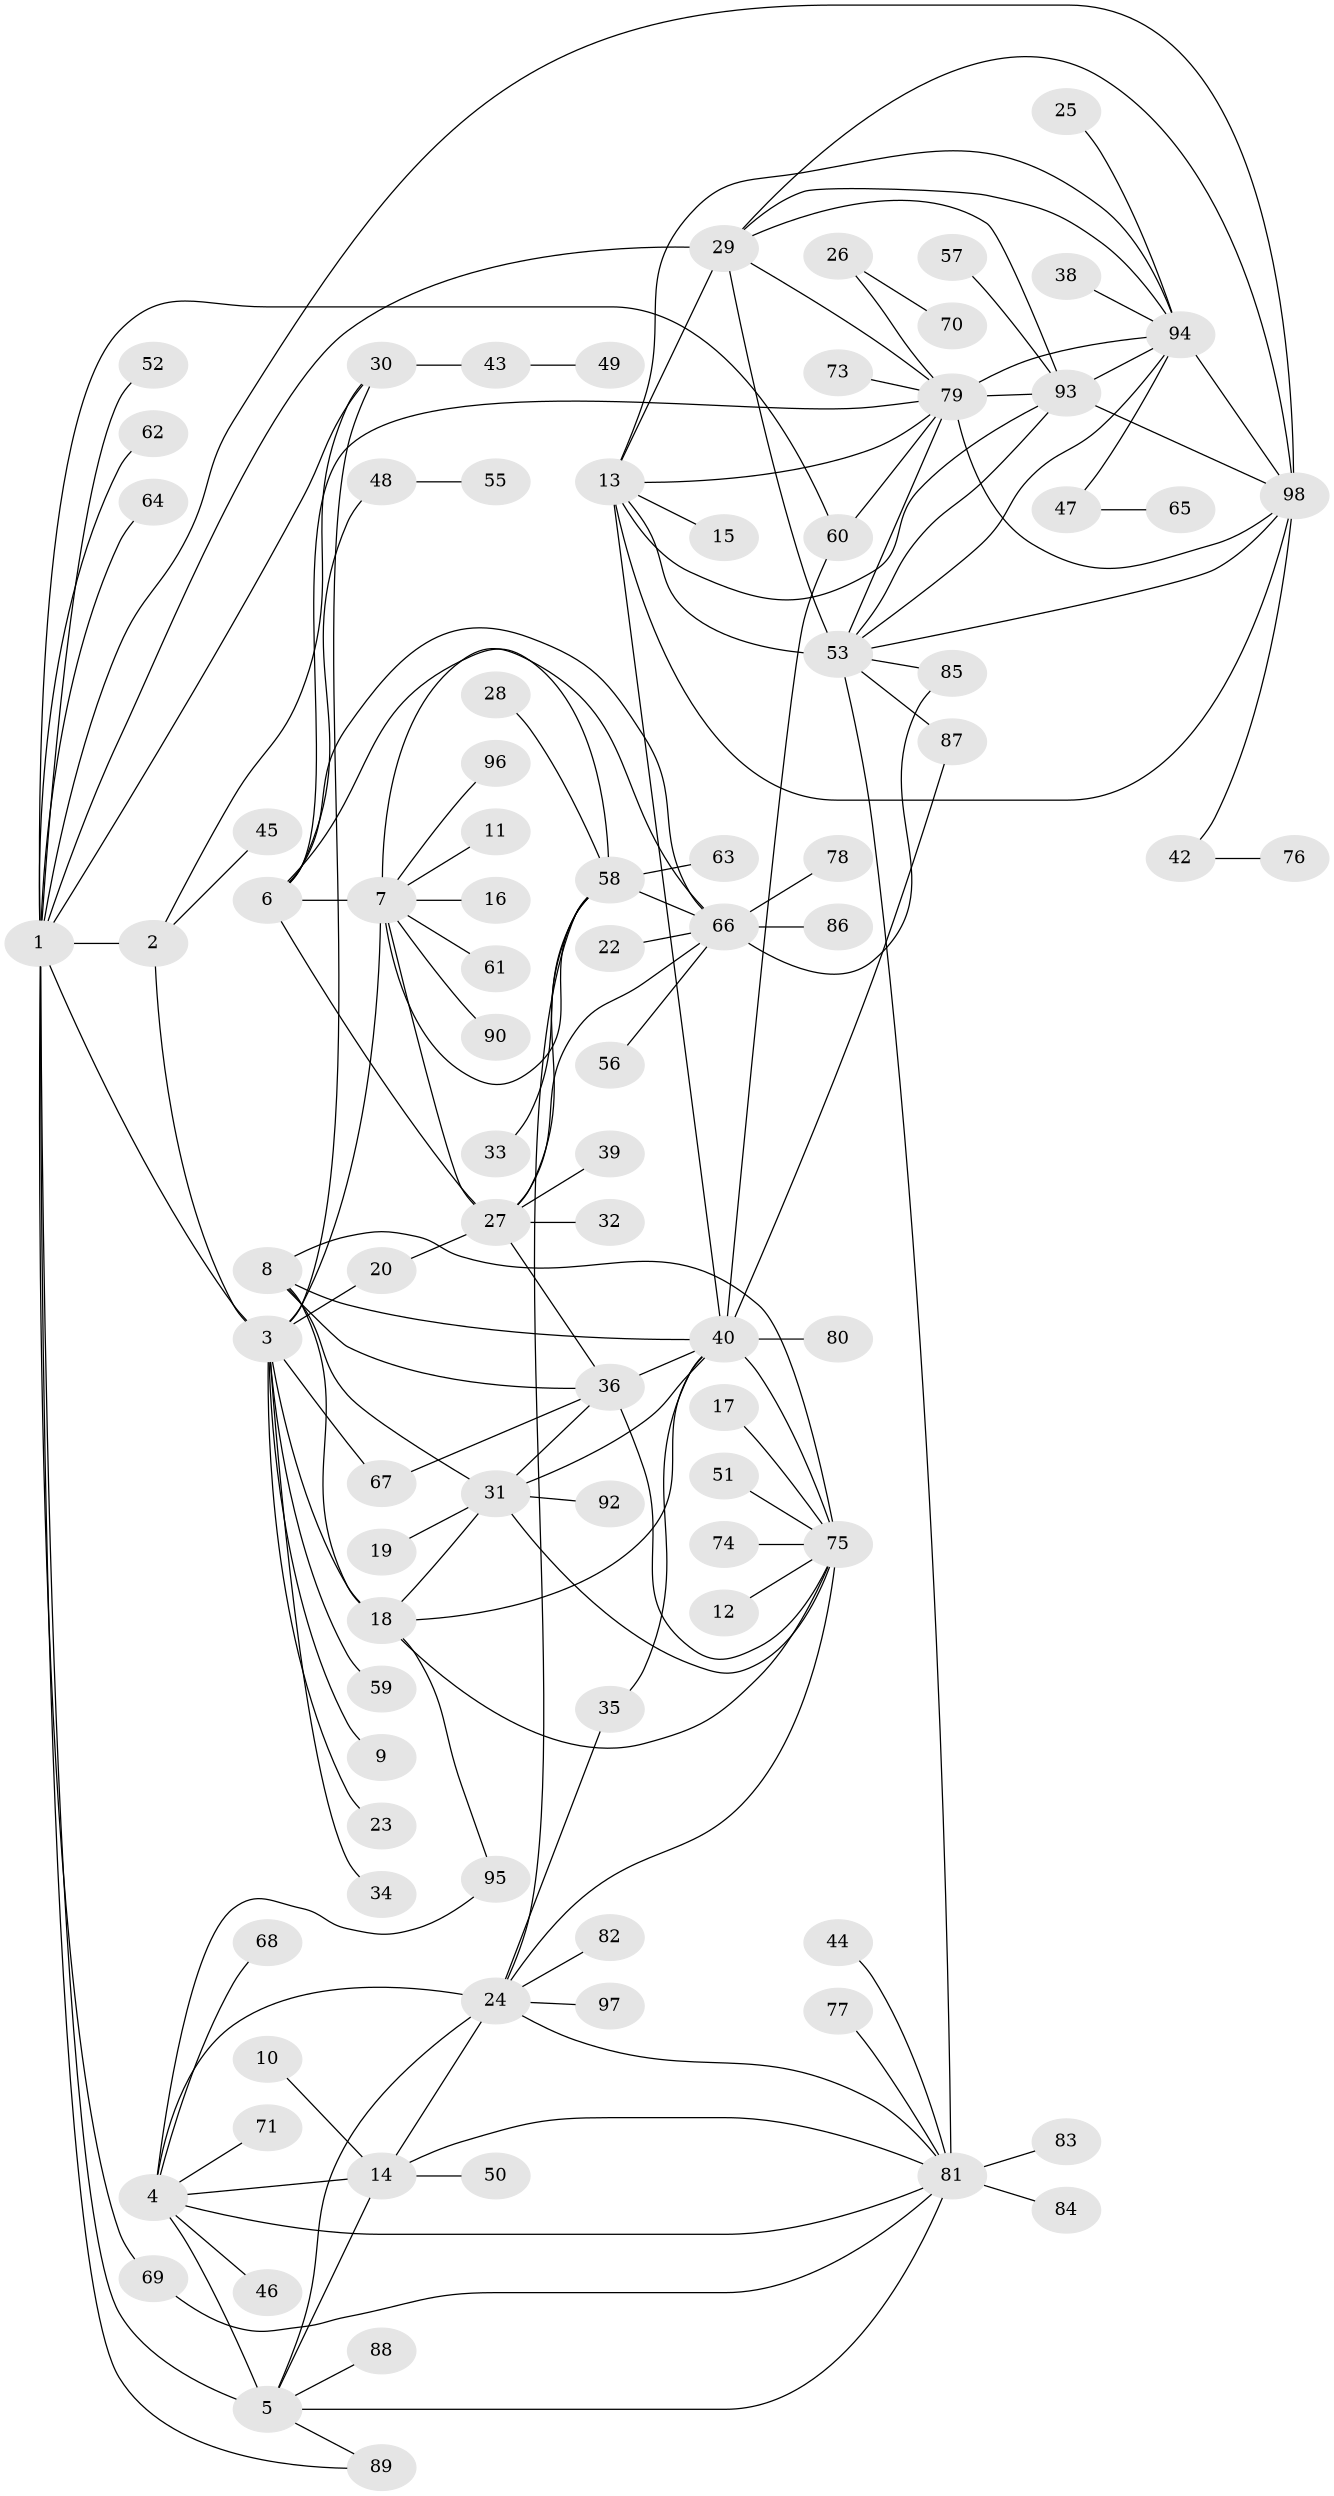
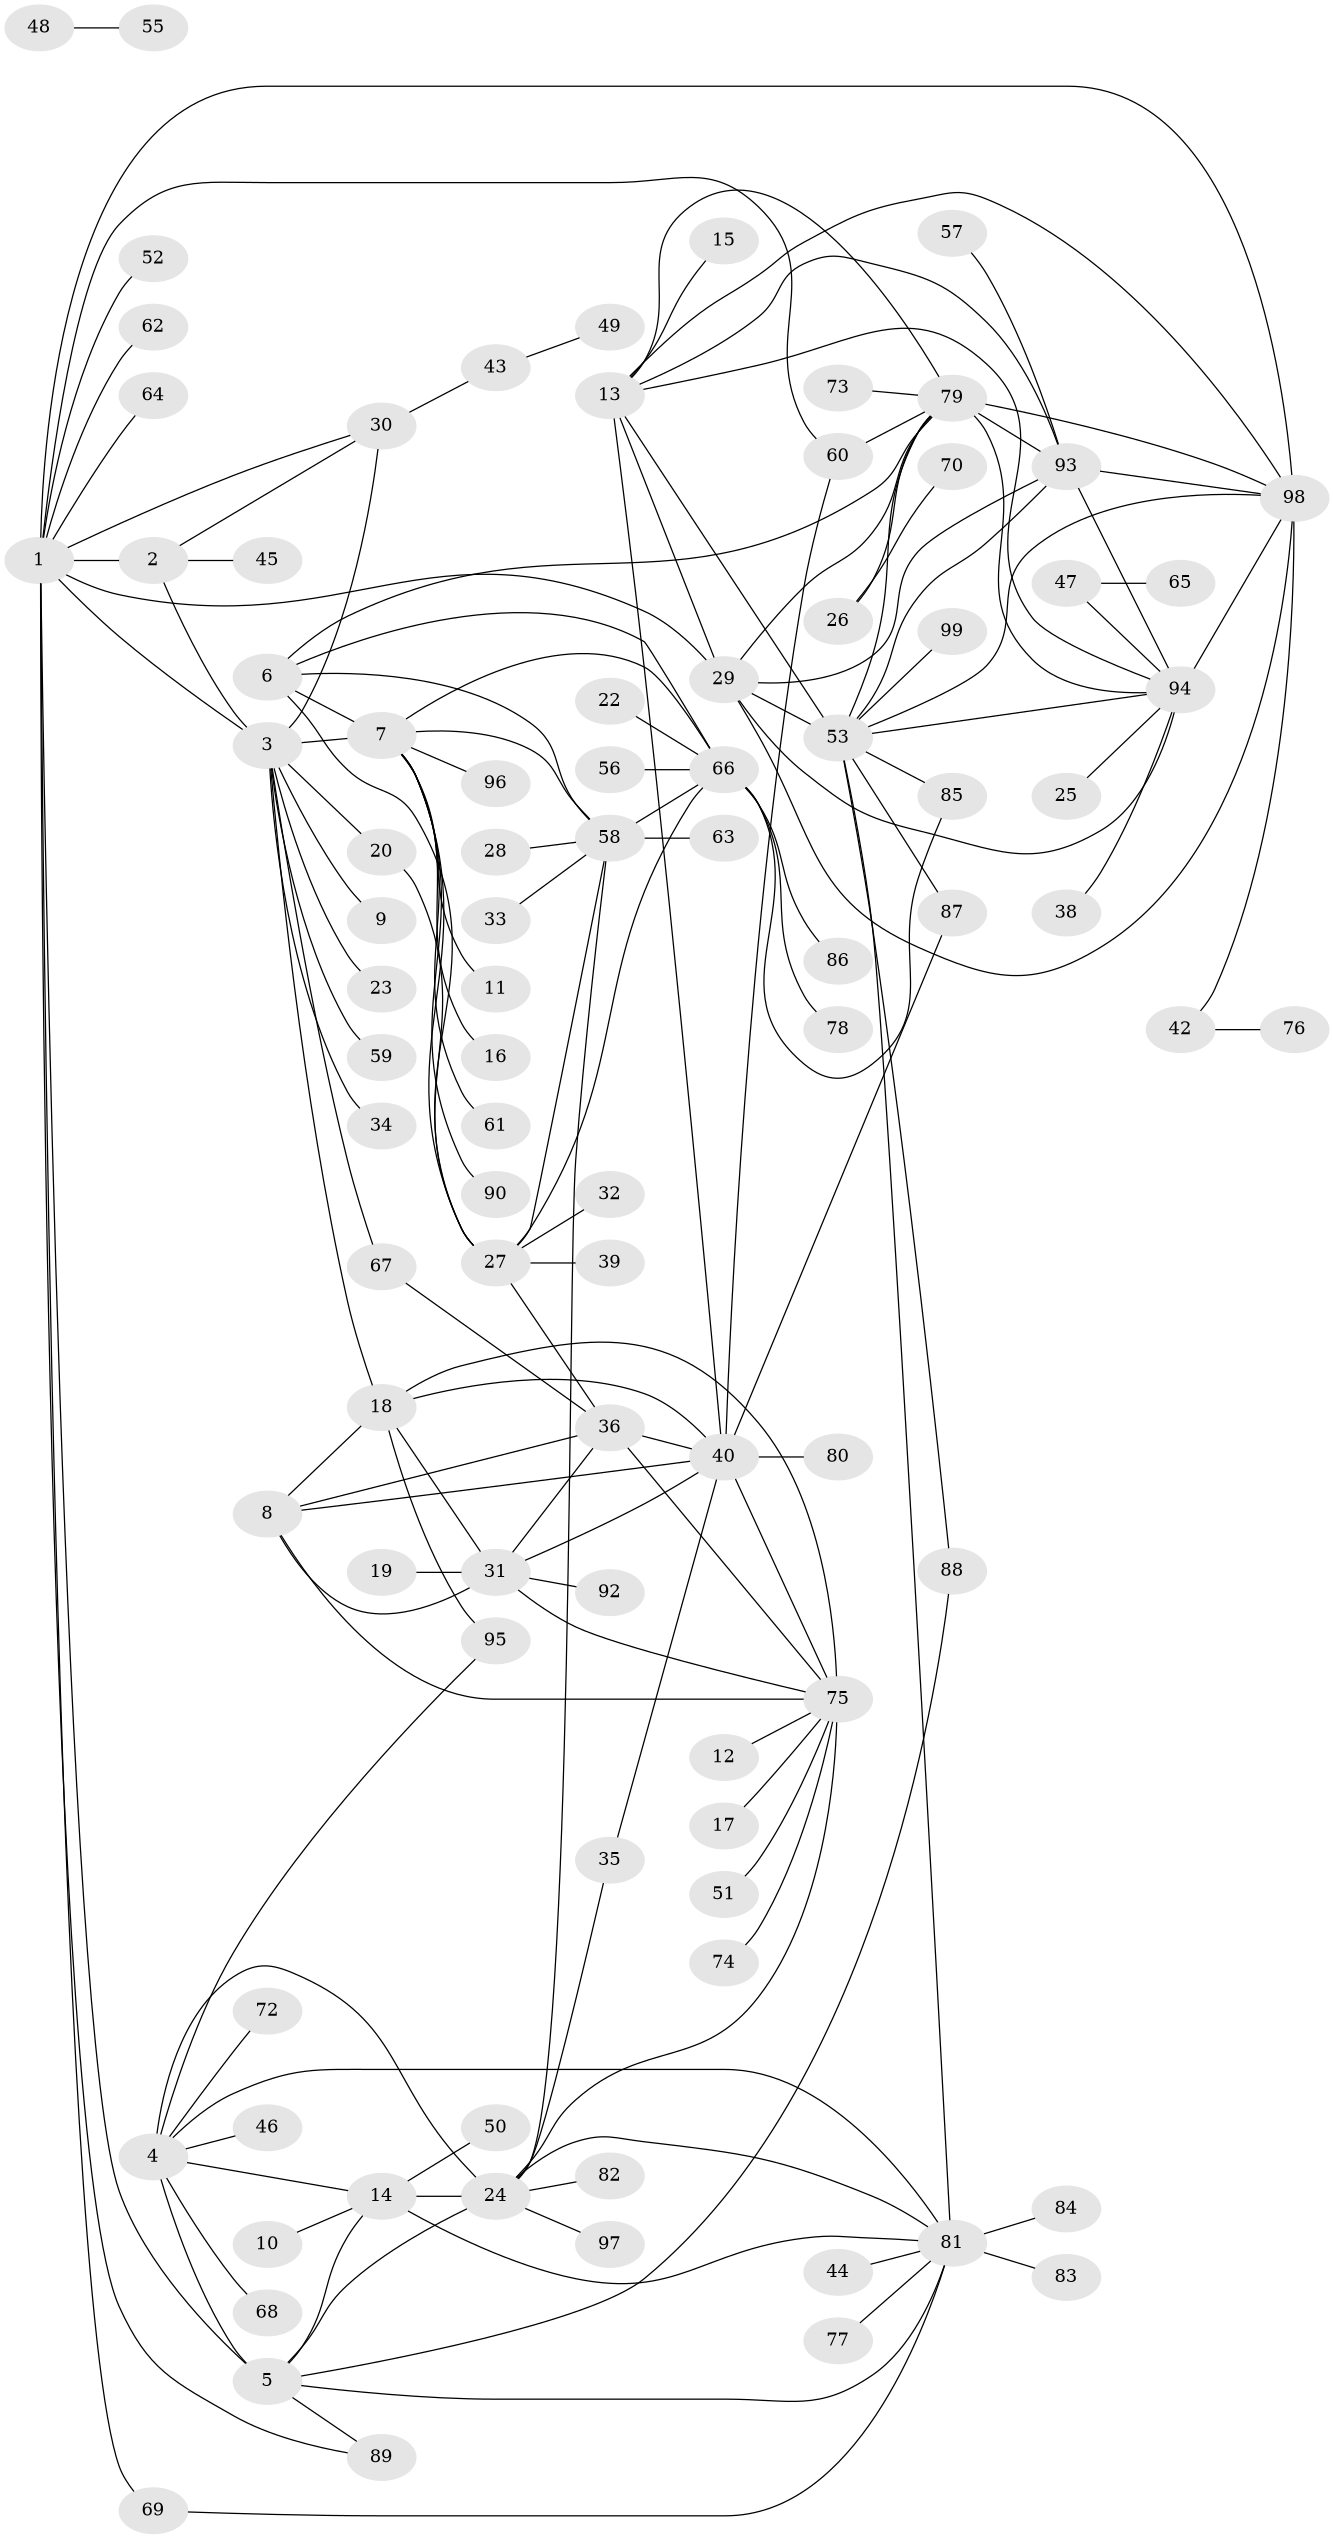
none -> (952, 631)
(327, 692) -> none
none -> (903, 1153)
(268, 2128) -> (268, 2011)
